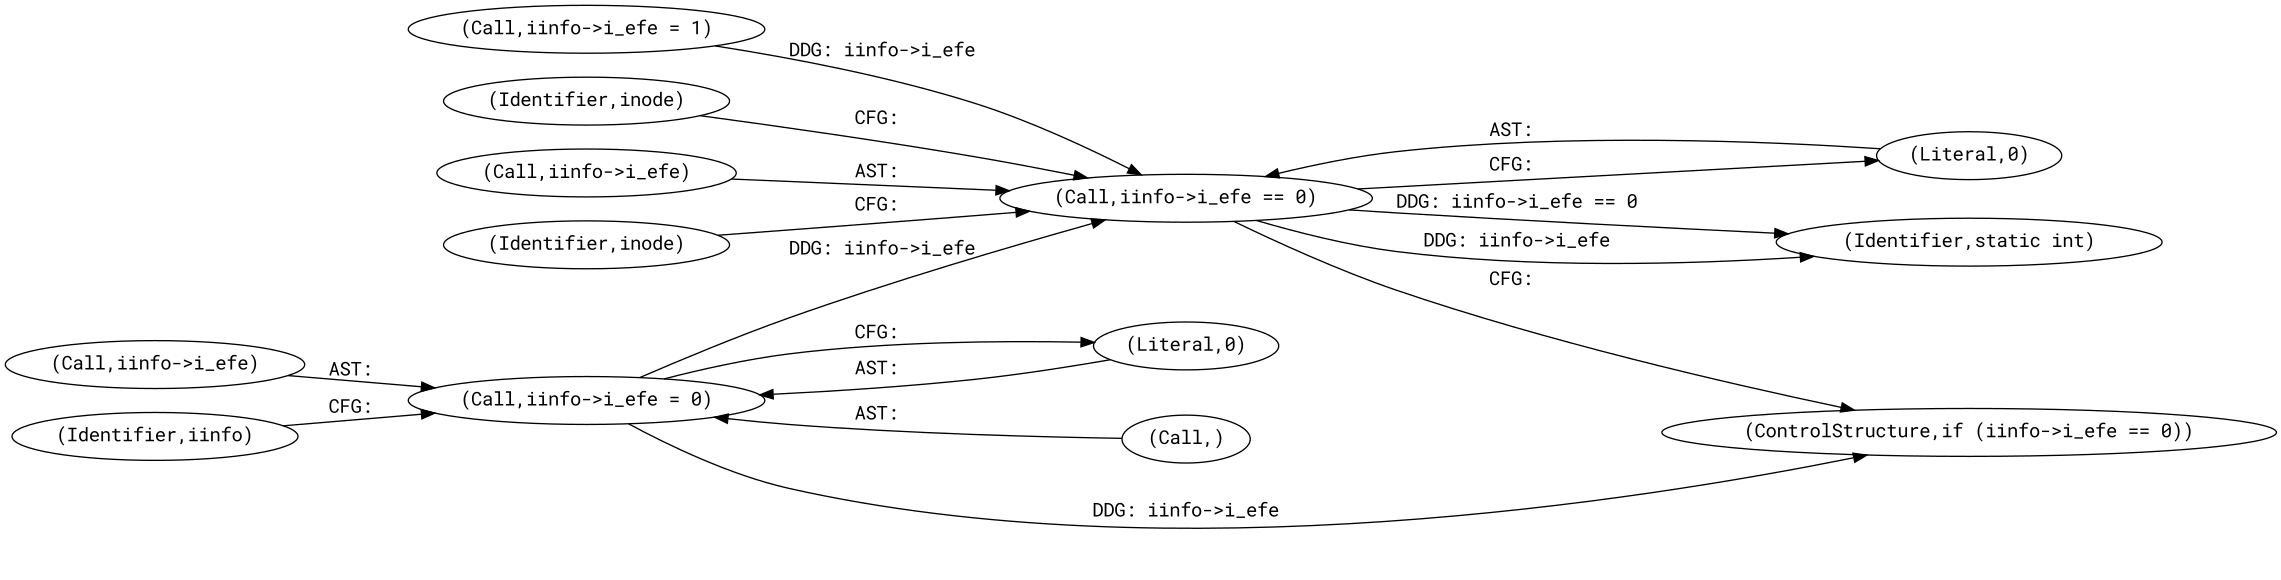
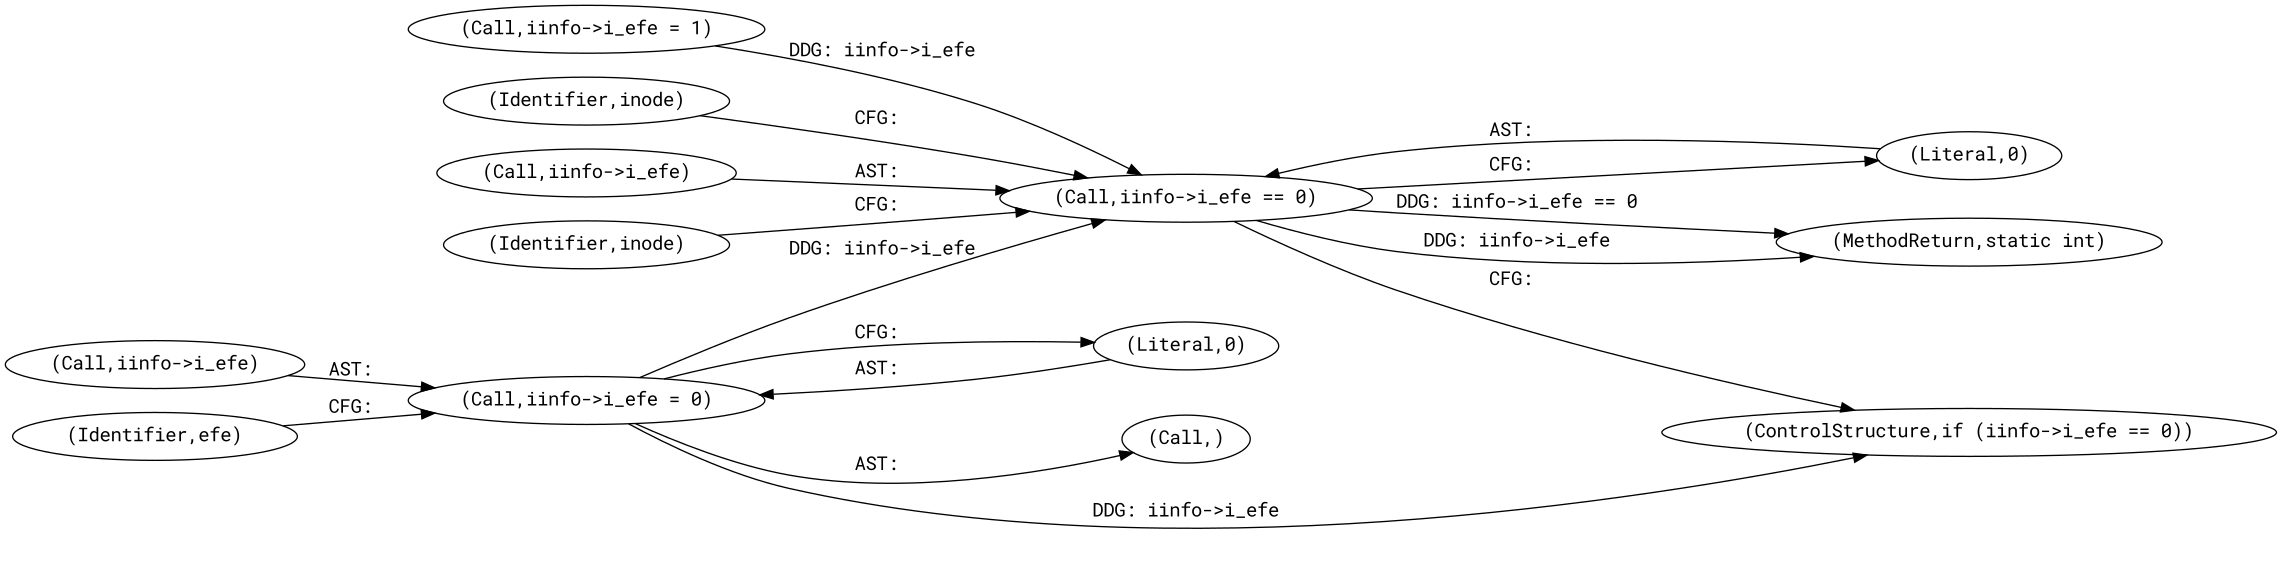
(1969, 242) -> (1969, 242)
(925, 433) -> (874, 483)
(155, 436) -> (155, 436)
